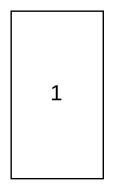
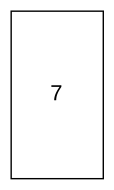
(57, 95) -> (57, 95)
